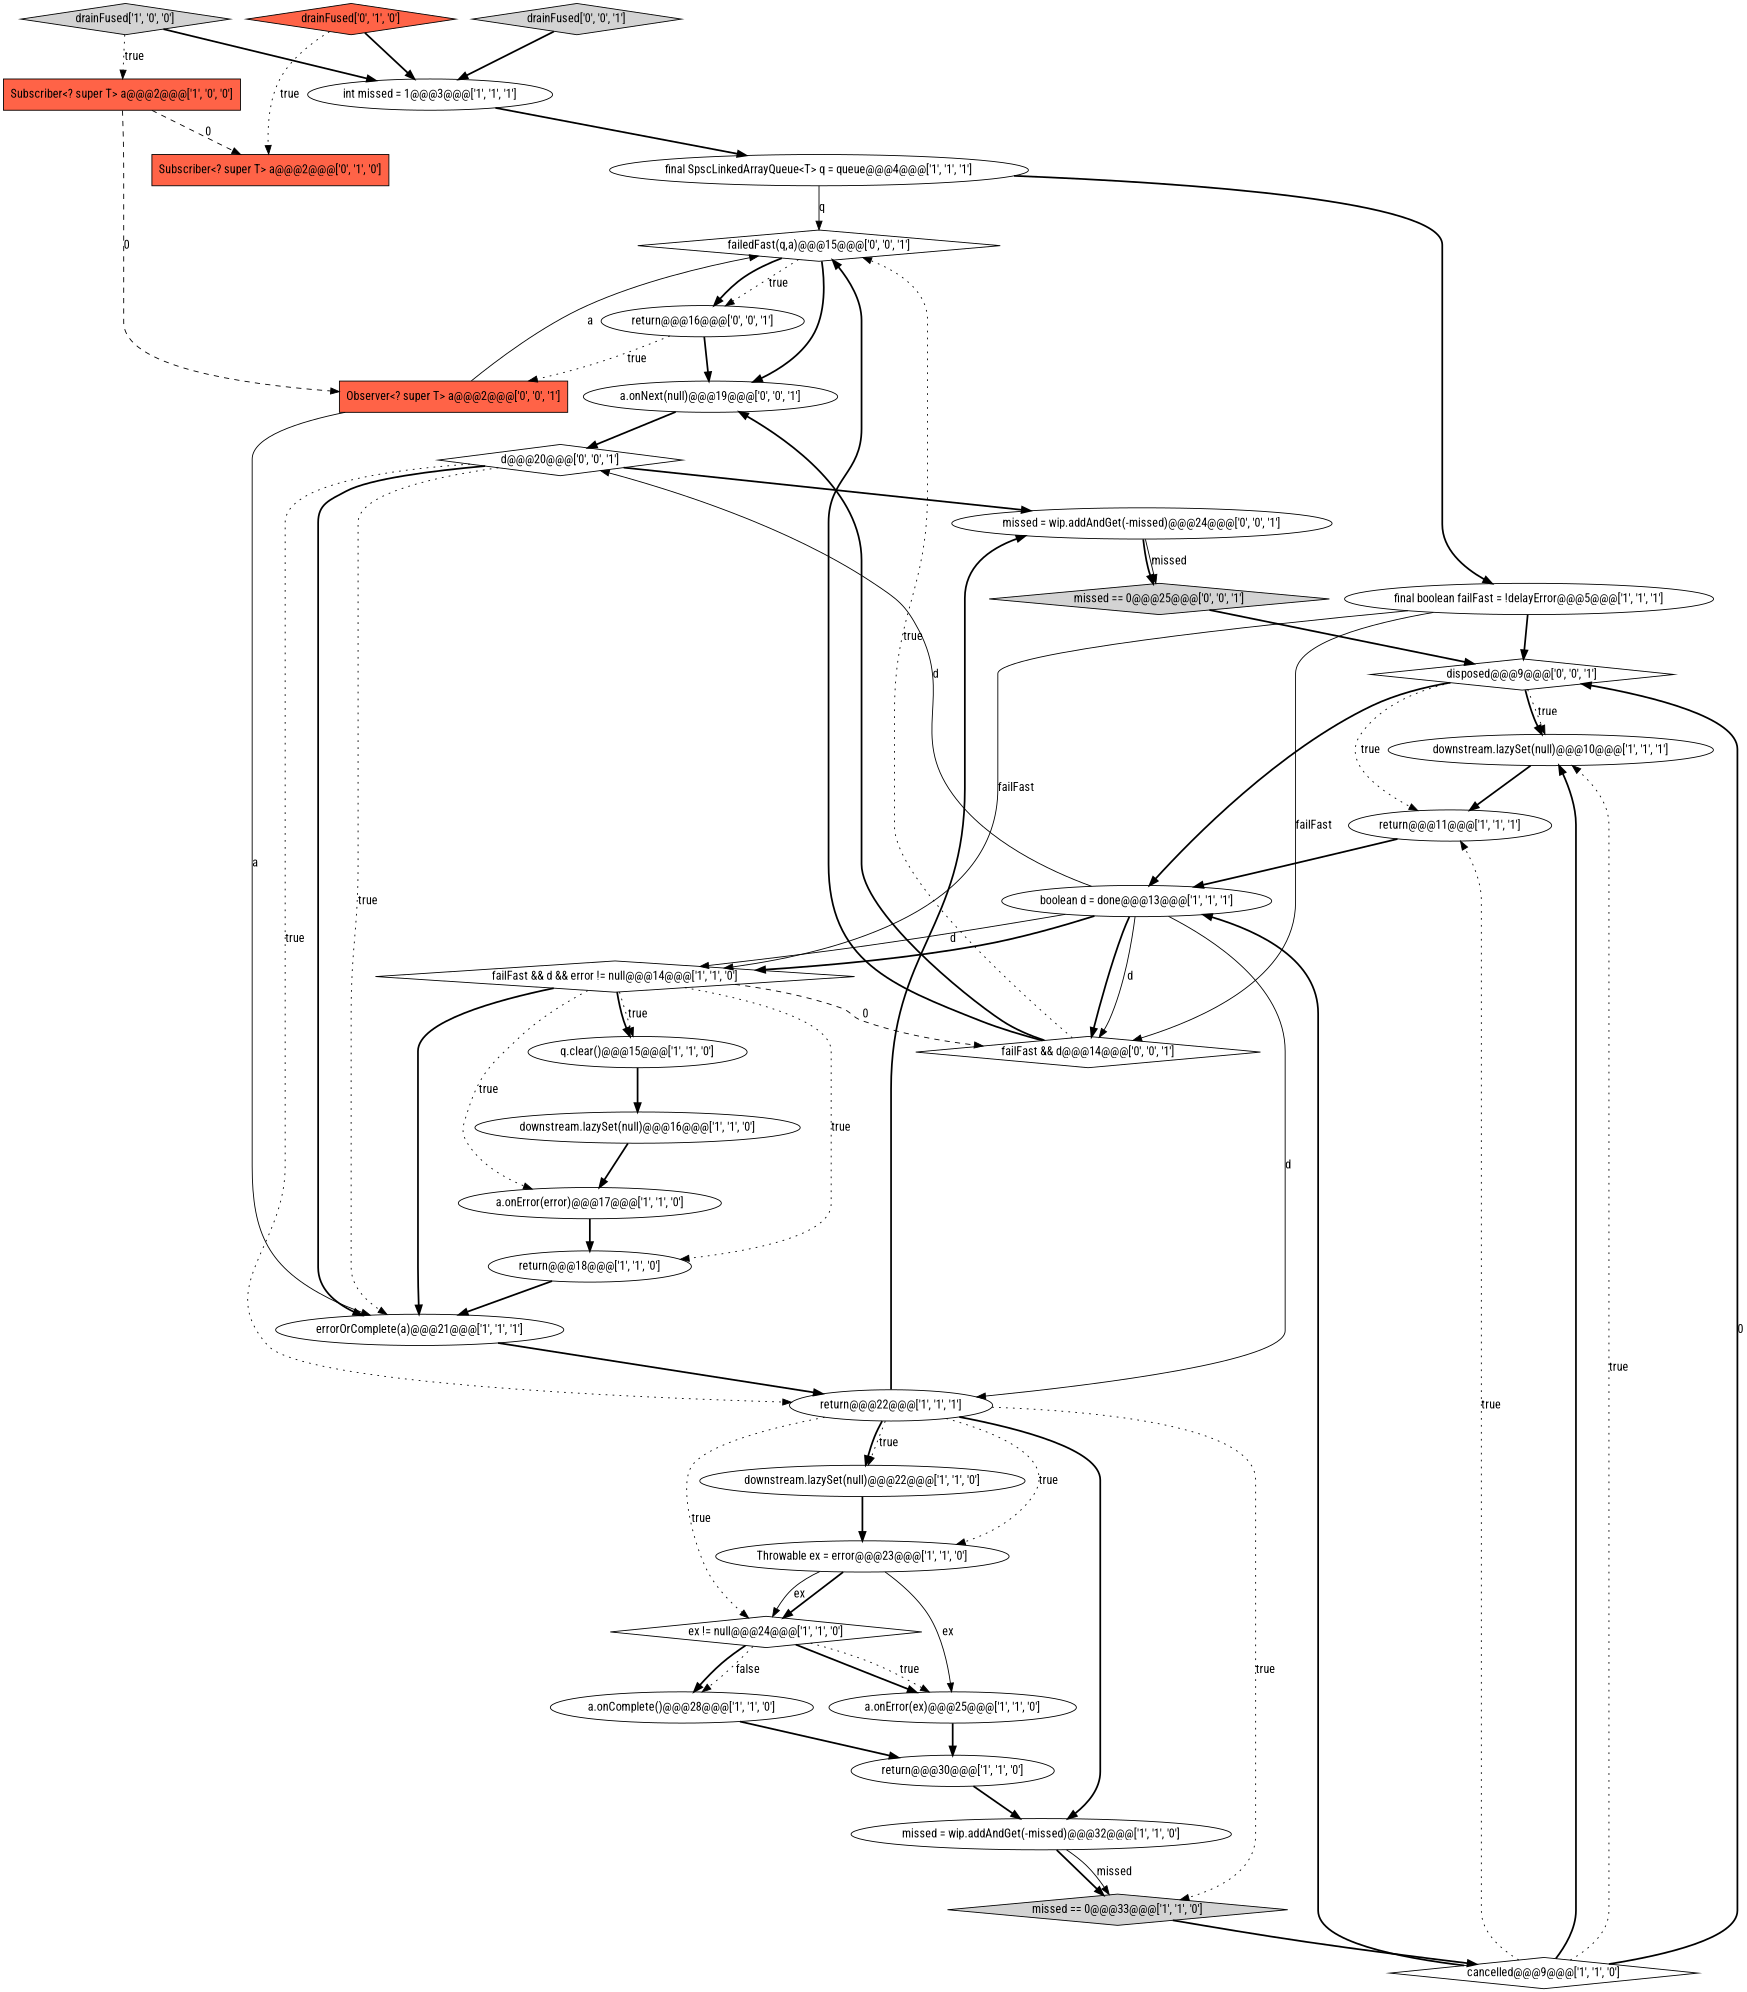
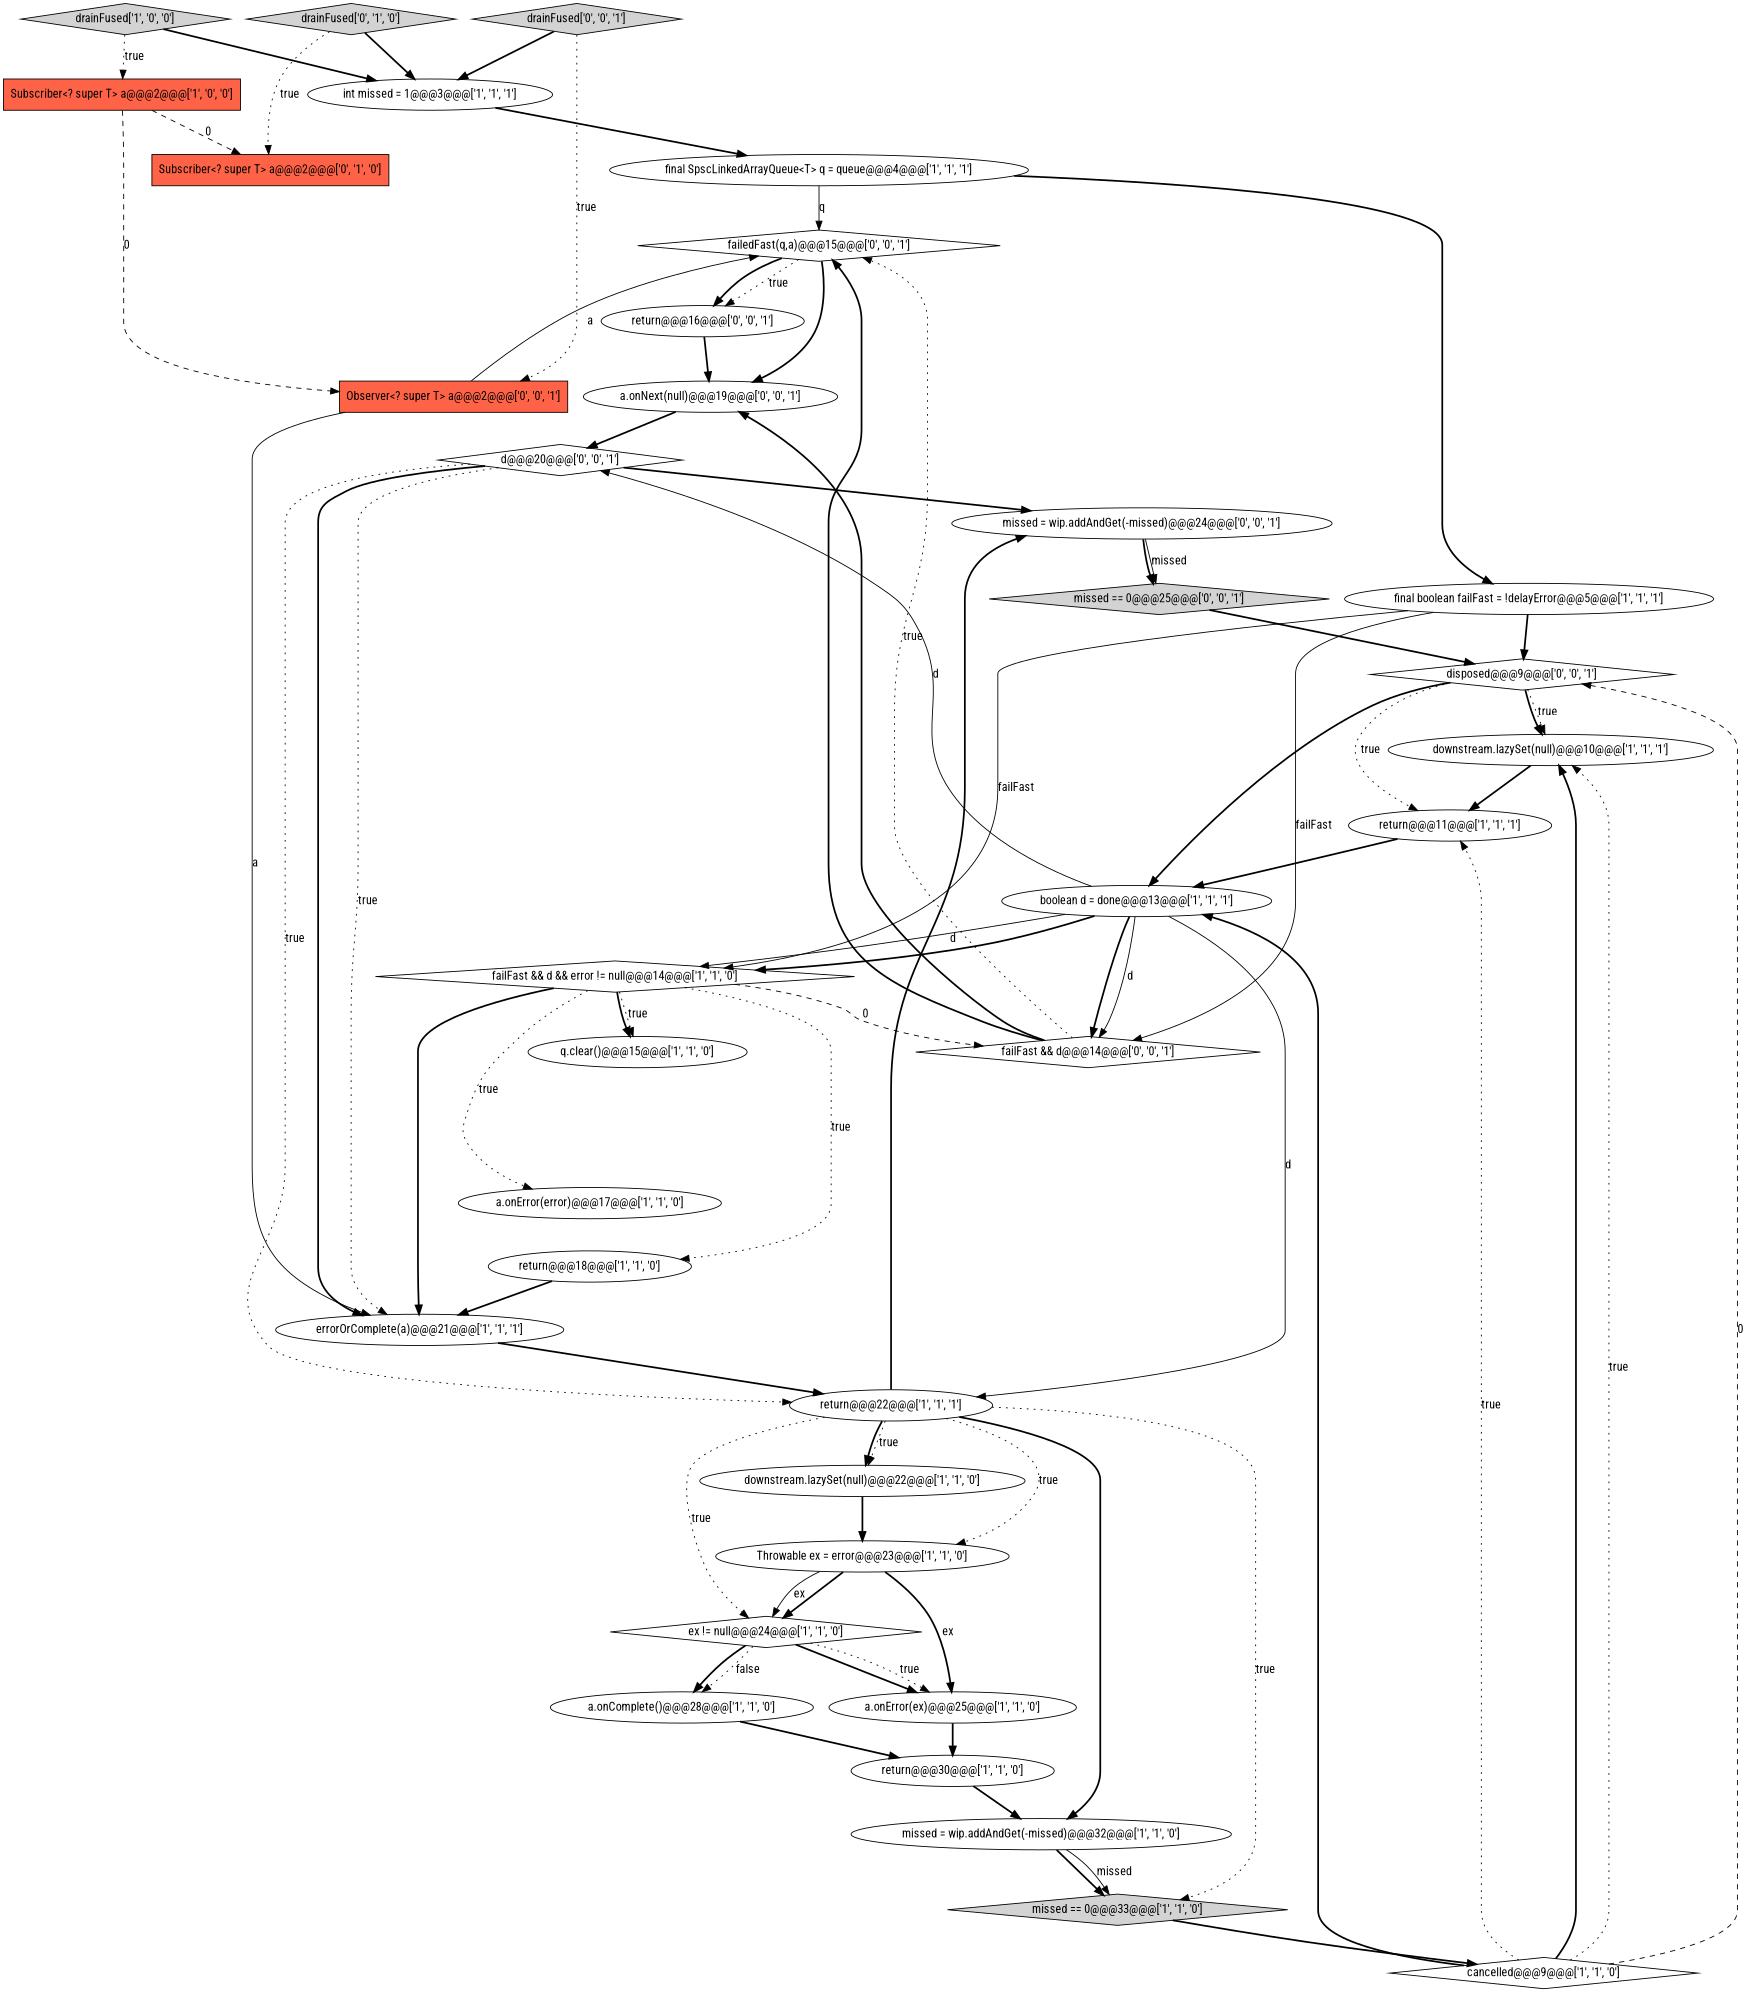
(351, 19) -> (351, 19)
(604, 361) -> (577, 218)
(638, 1128) -> none
(590, 1231) -> none
(1737, 1319) -> (1737, 1319)
(931, 1620) -> (931, 1620)
